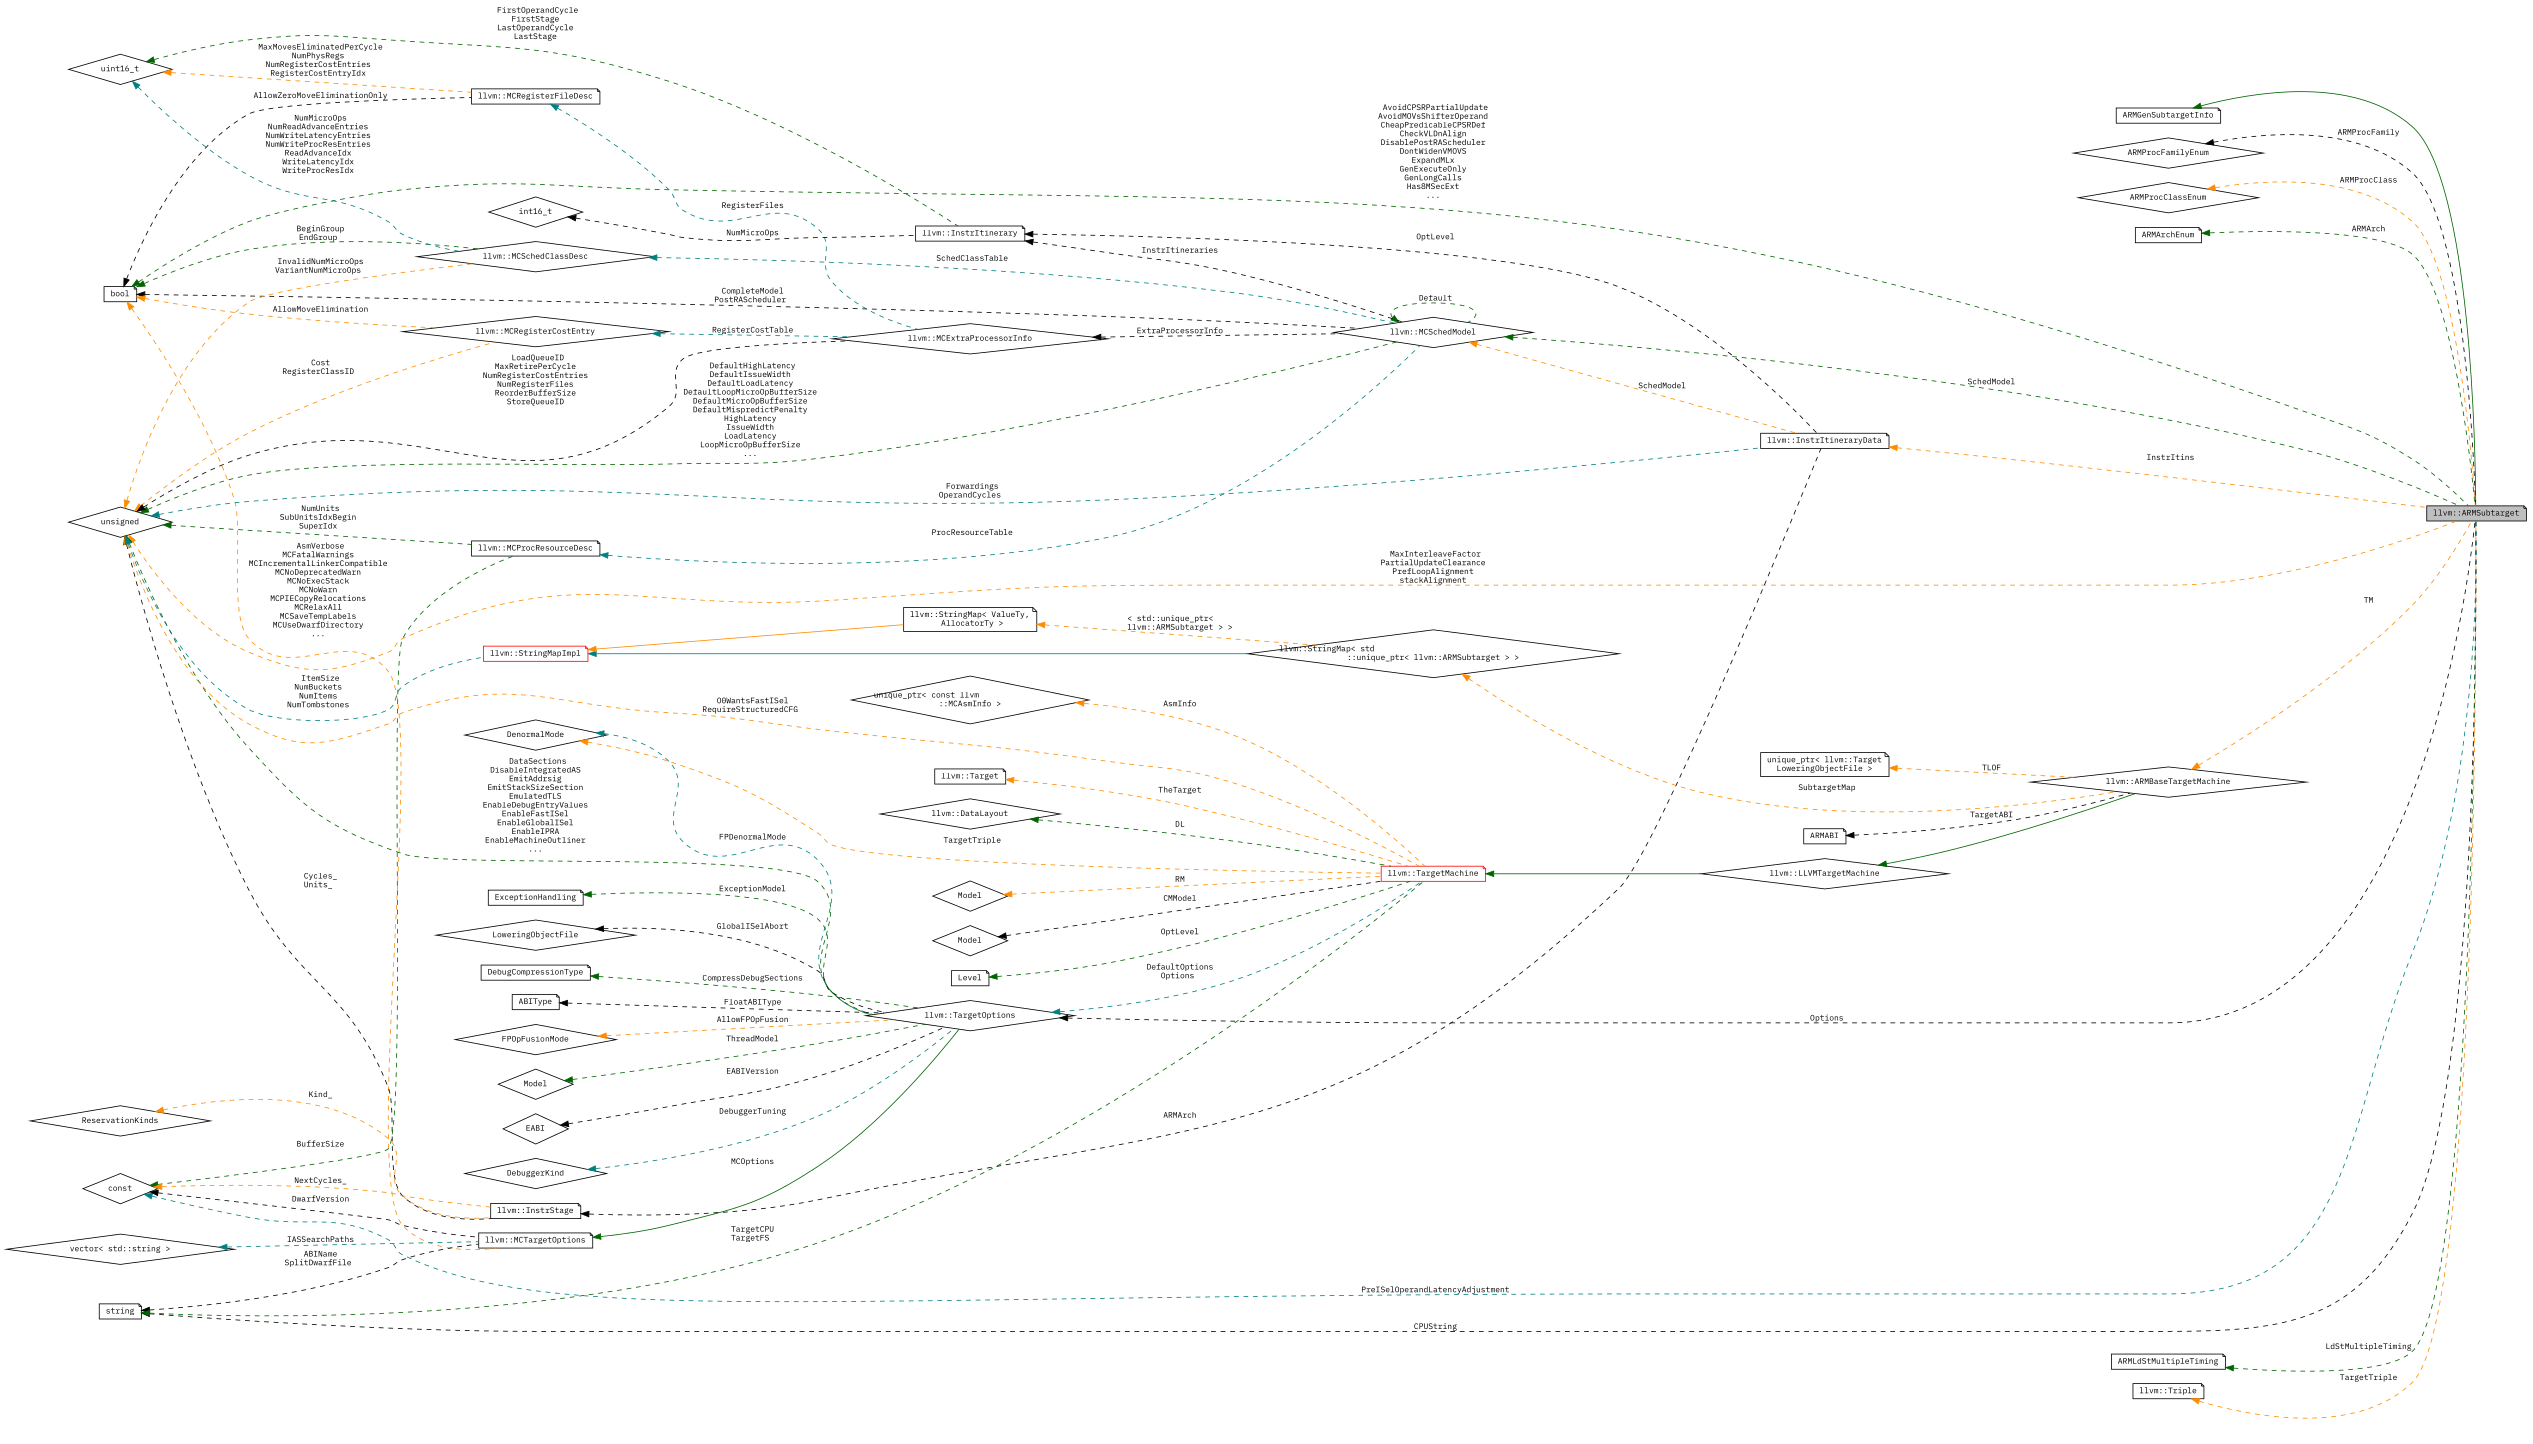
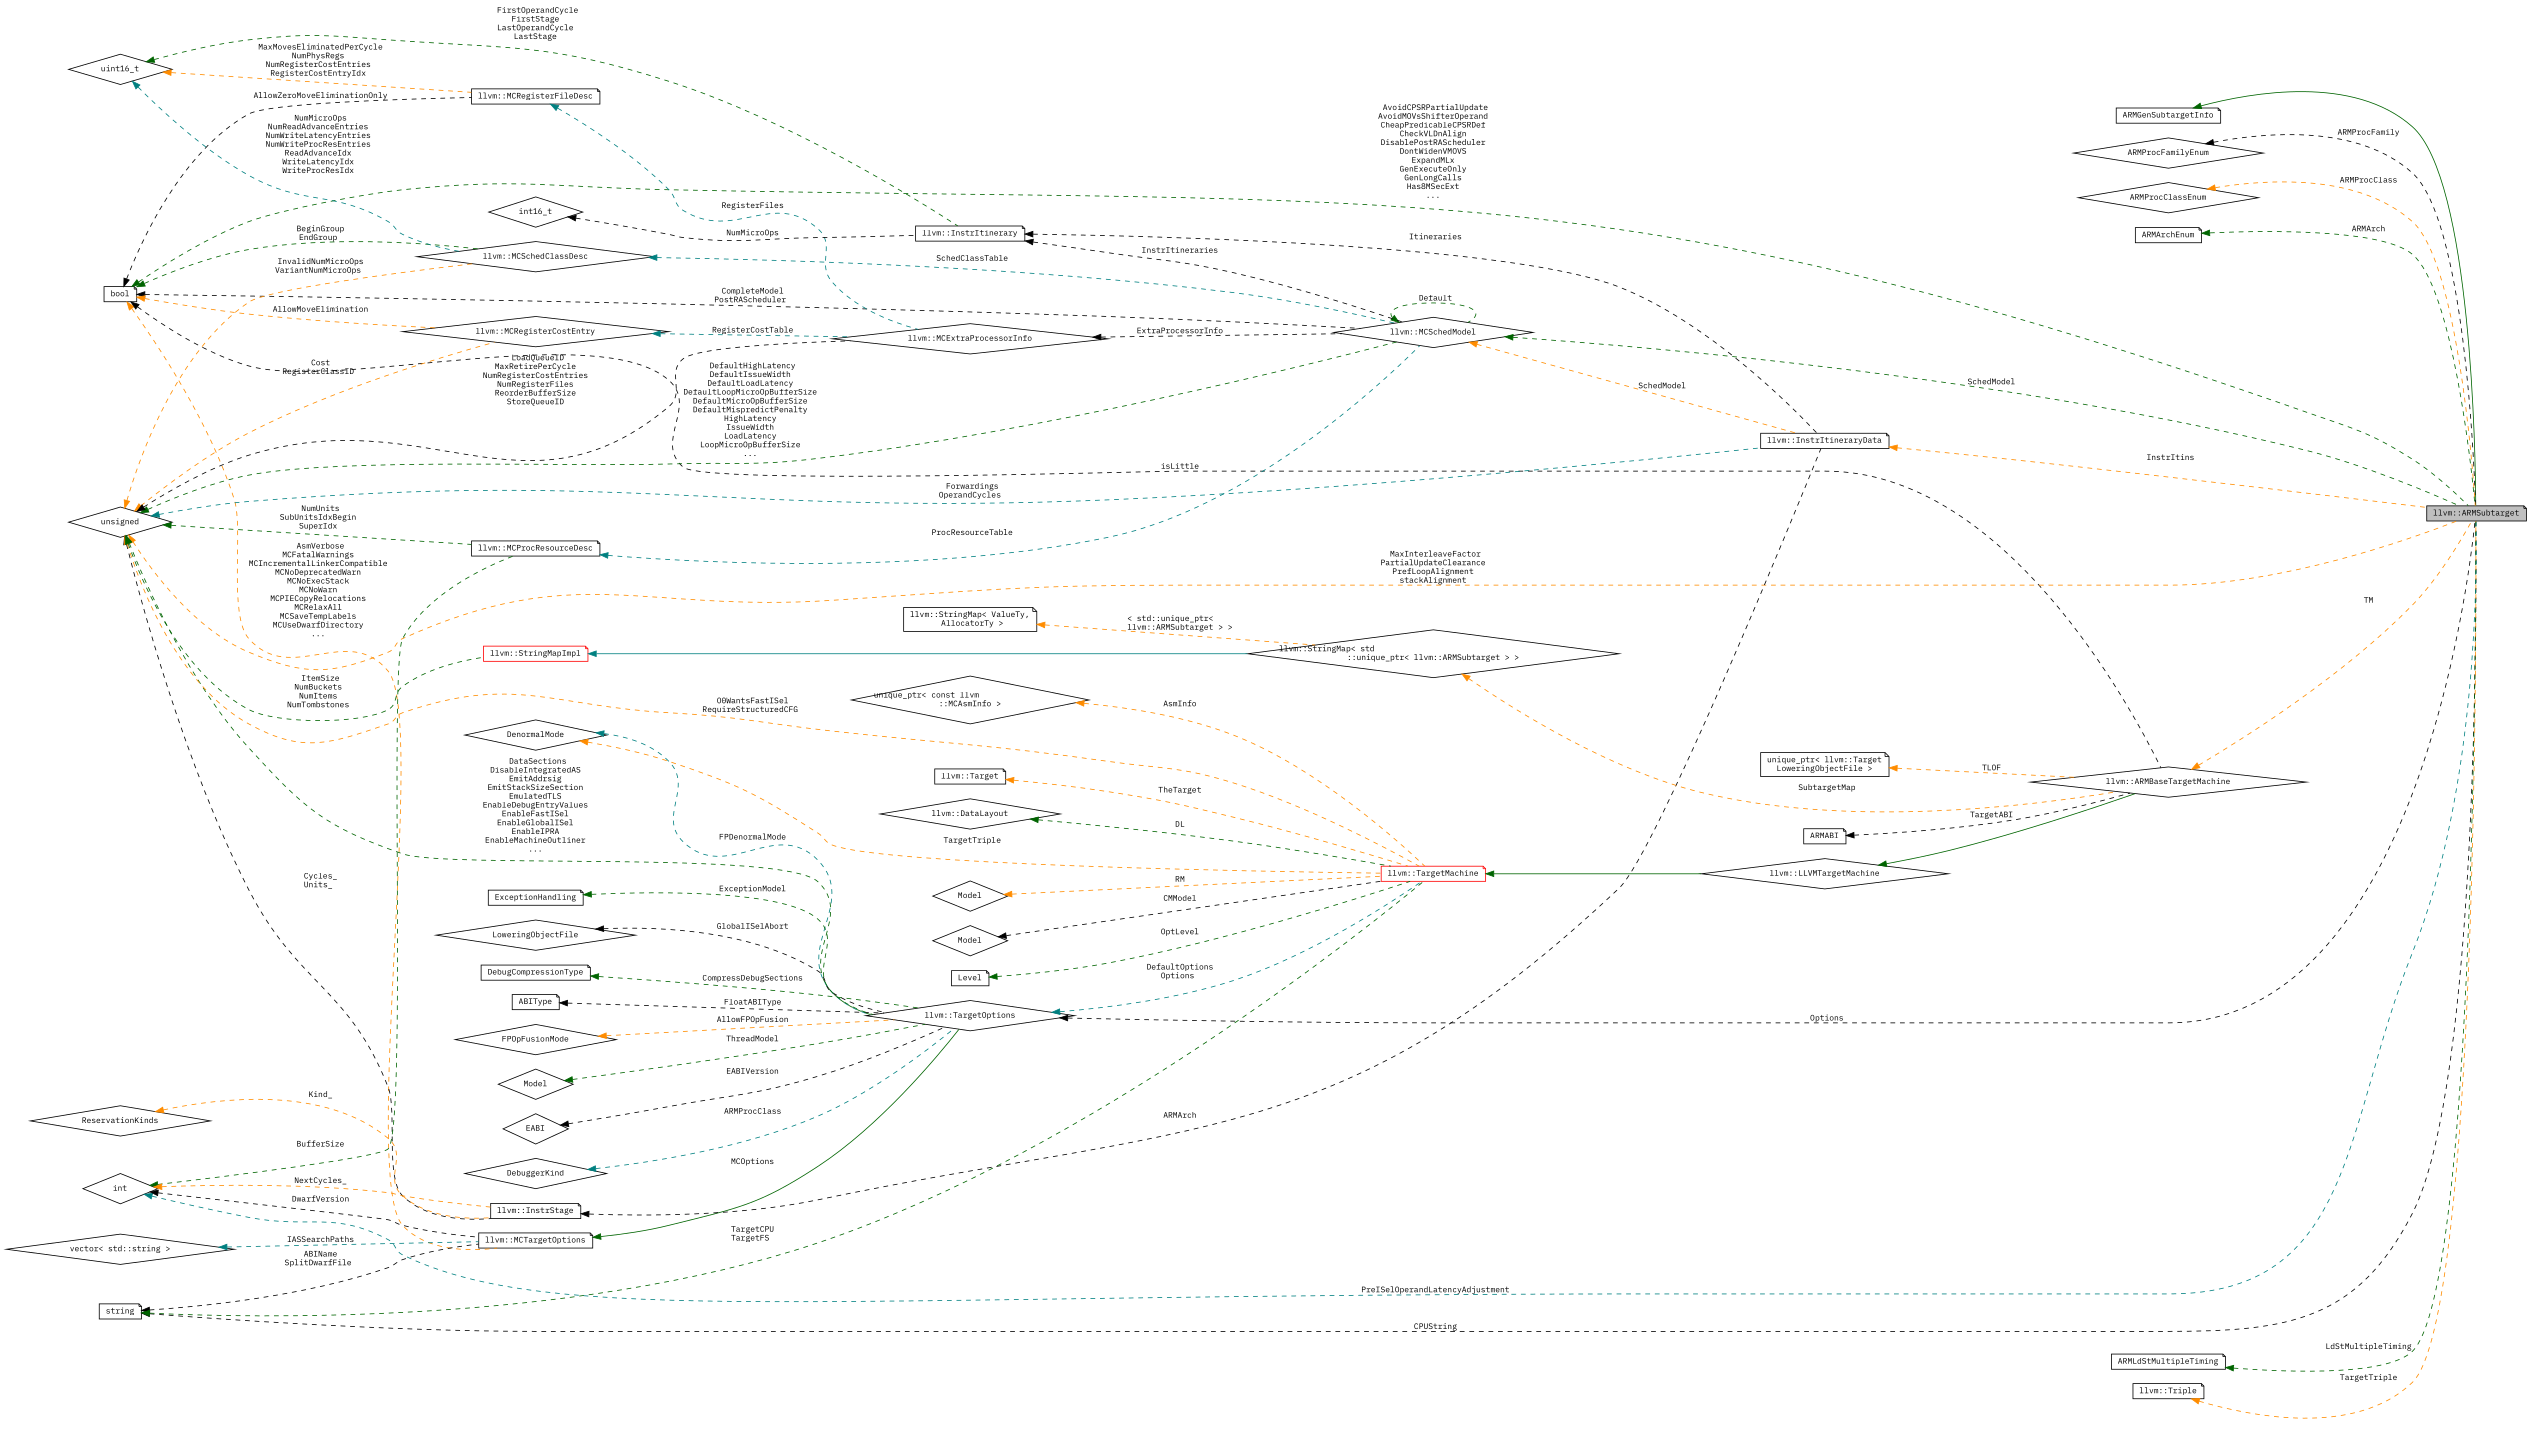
(1433, 237) -> (1433, 237)
none -> (1165, 471)
(750, 637) -> none
(271, 716) -> (271, 716)
(751, 1112) -> (751, 1112)
(120, 1189) -> (120, 1189)
